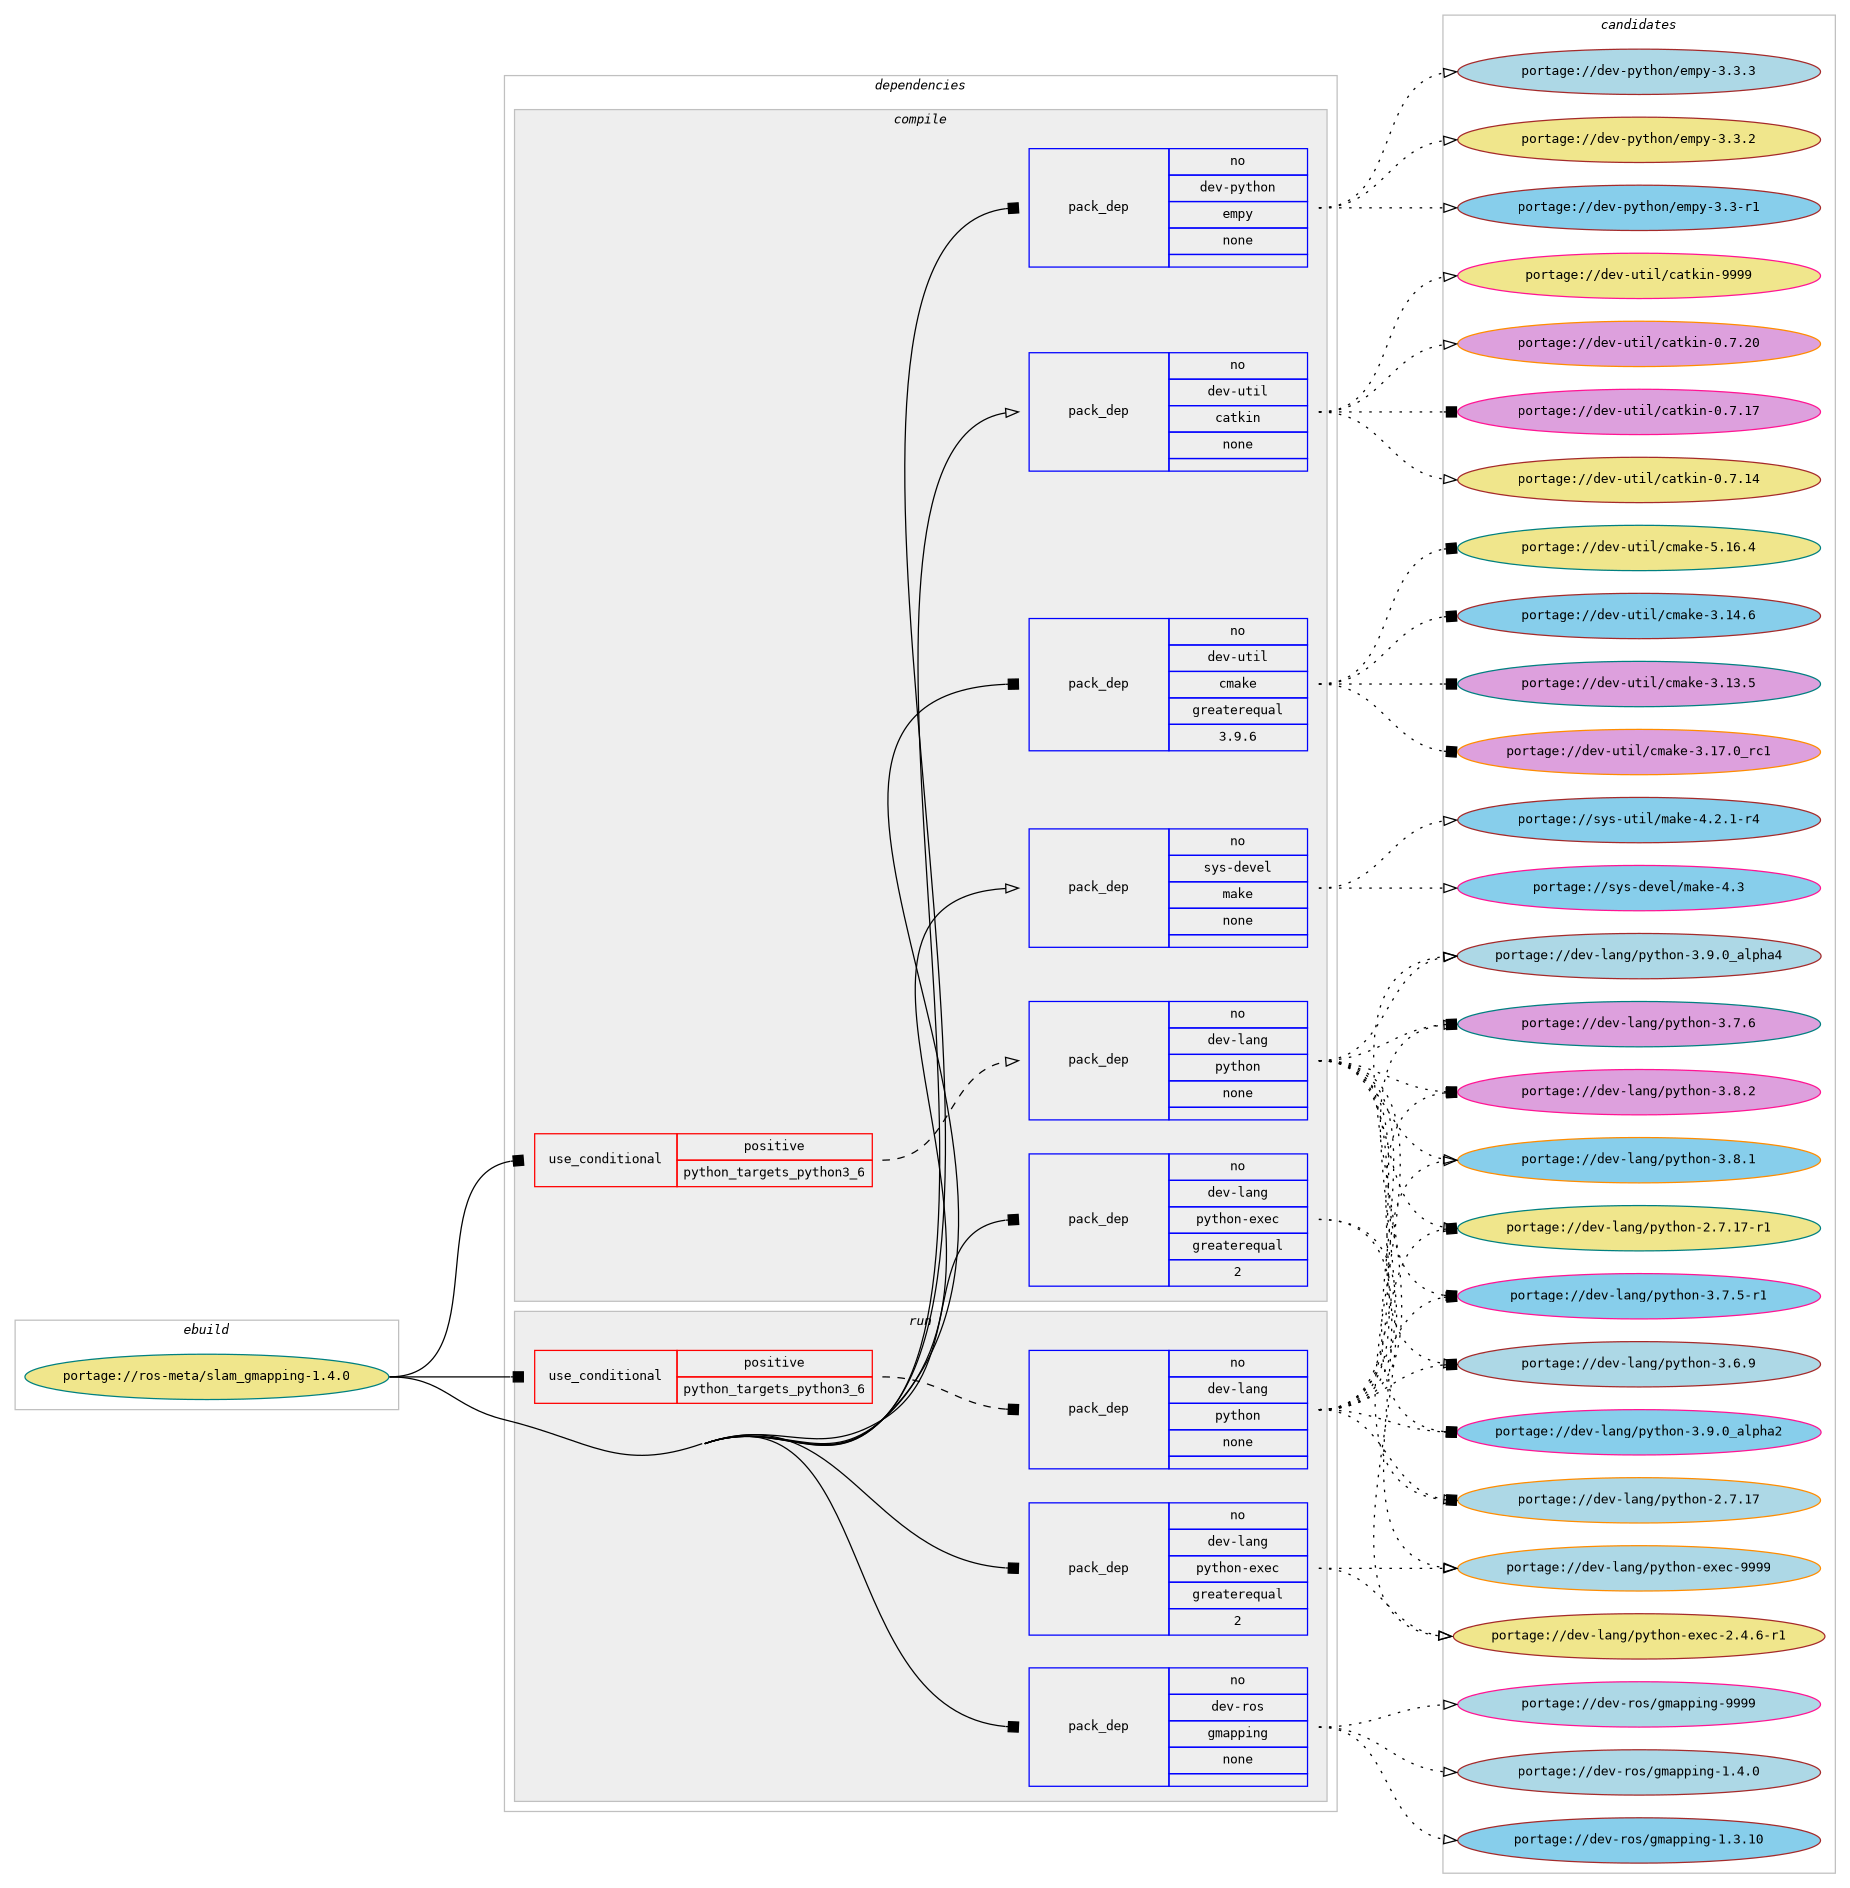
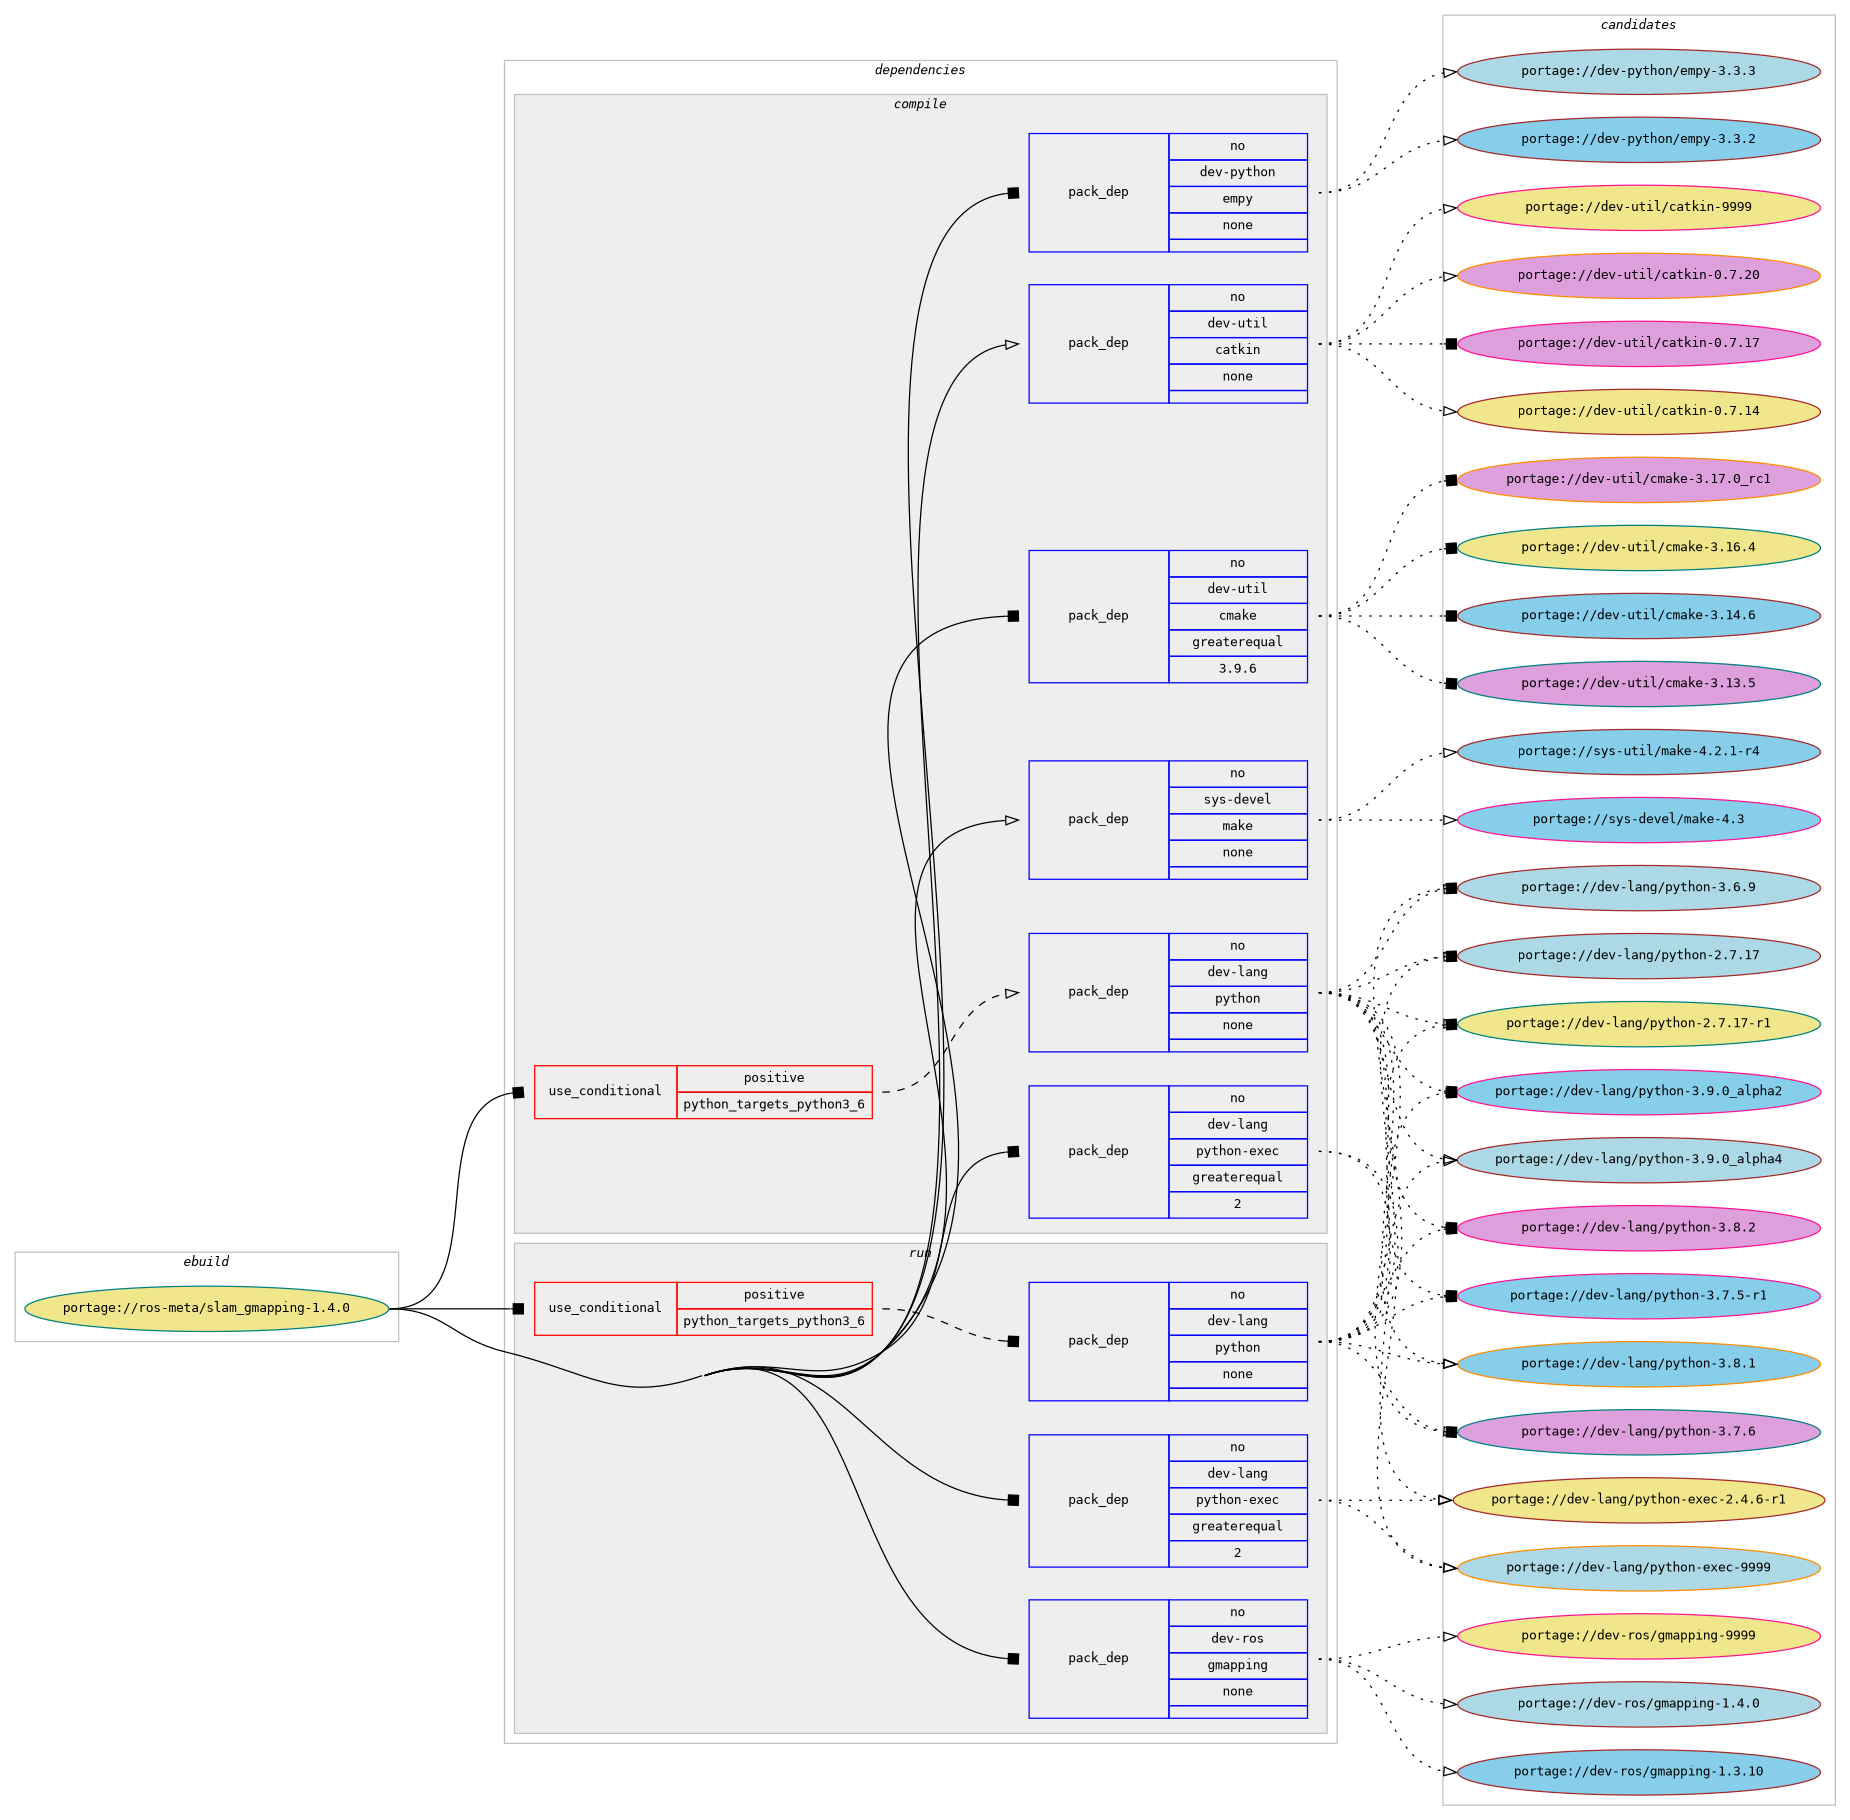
(1639, 140) -> (1639, 140)
(1639, 208) -> none
(1639, 548) -> (1639, 548)
(1639, 1500) -> (1639, 956)
(1639, 1704) -> (1639, 1636)
